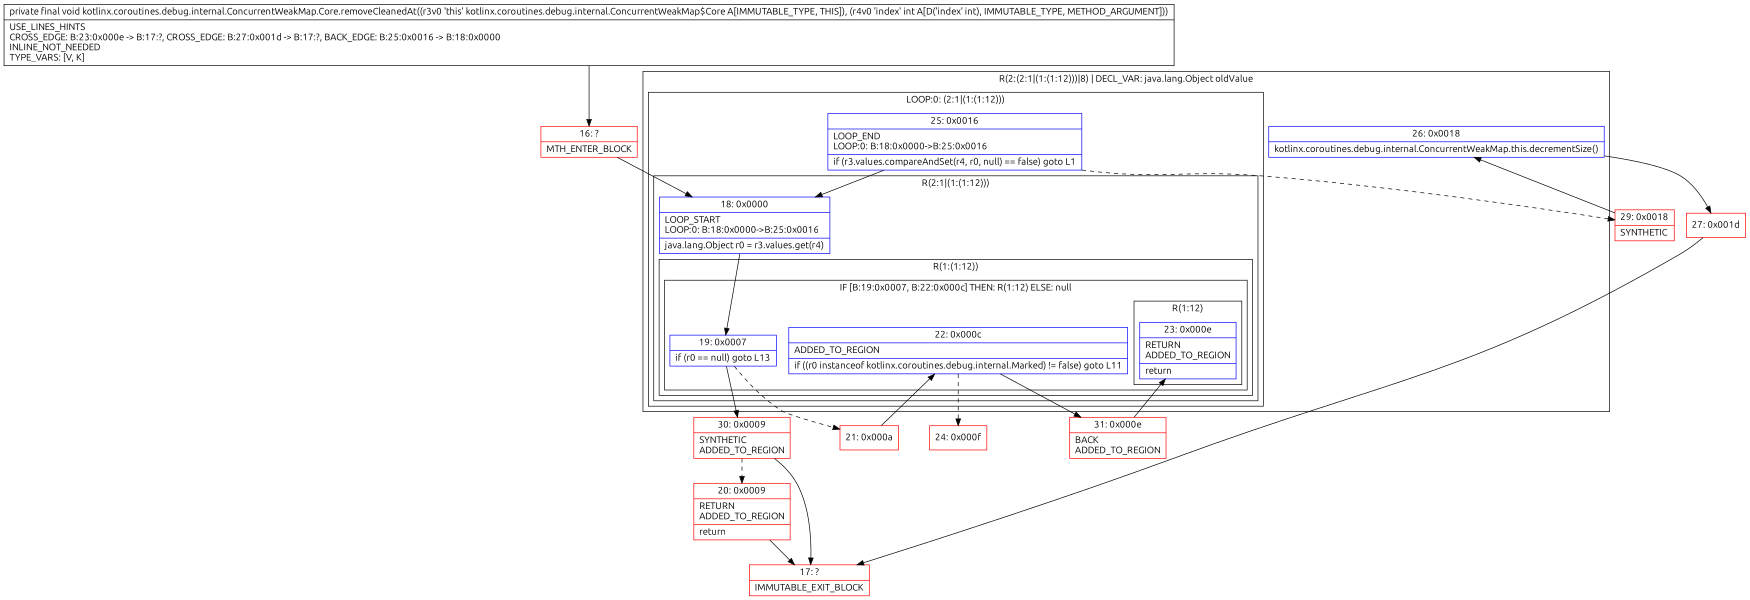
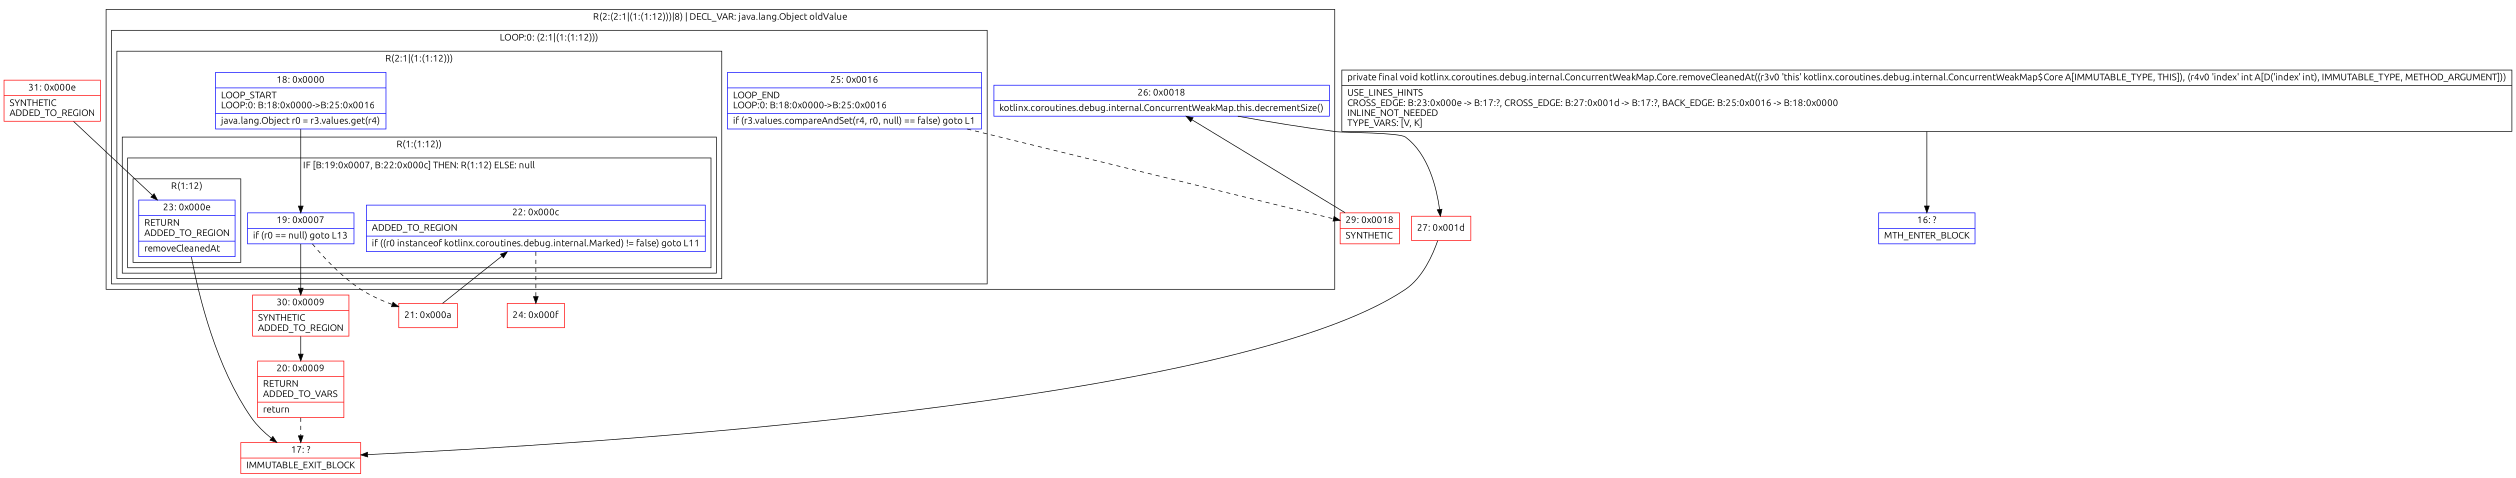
(589, 142) -> (1927, 228)
(660, 180) -> none
(853, 182) -> none
(1159, 371) -> (182, 249)
(1021, 385) -> none
(1087, 440) -> (33, 103)
(742, 467) -> (301, 345)
(805, 503) -> (218, 354)
(742, 516) -> (301, 394)
(780, 550) -> (301, 427)
